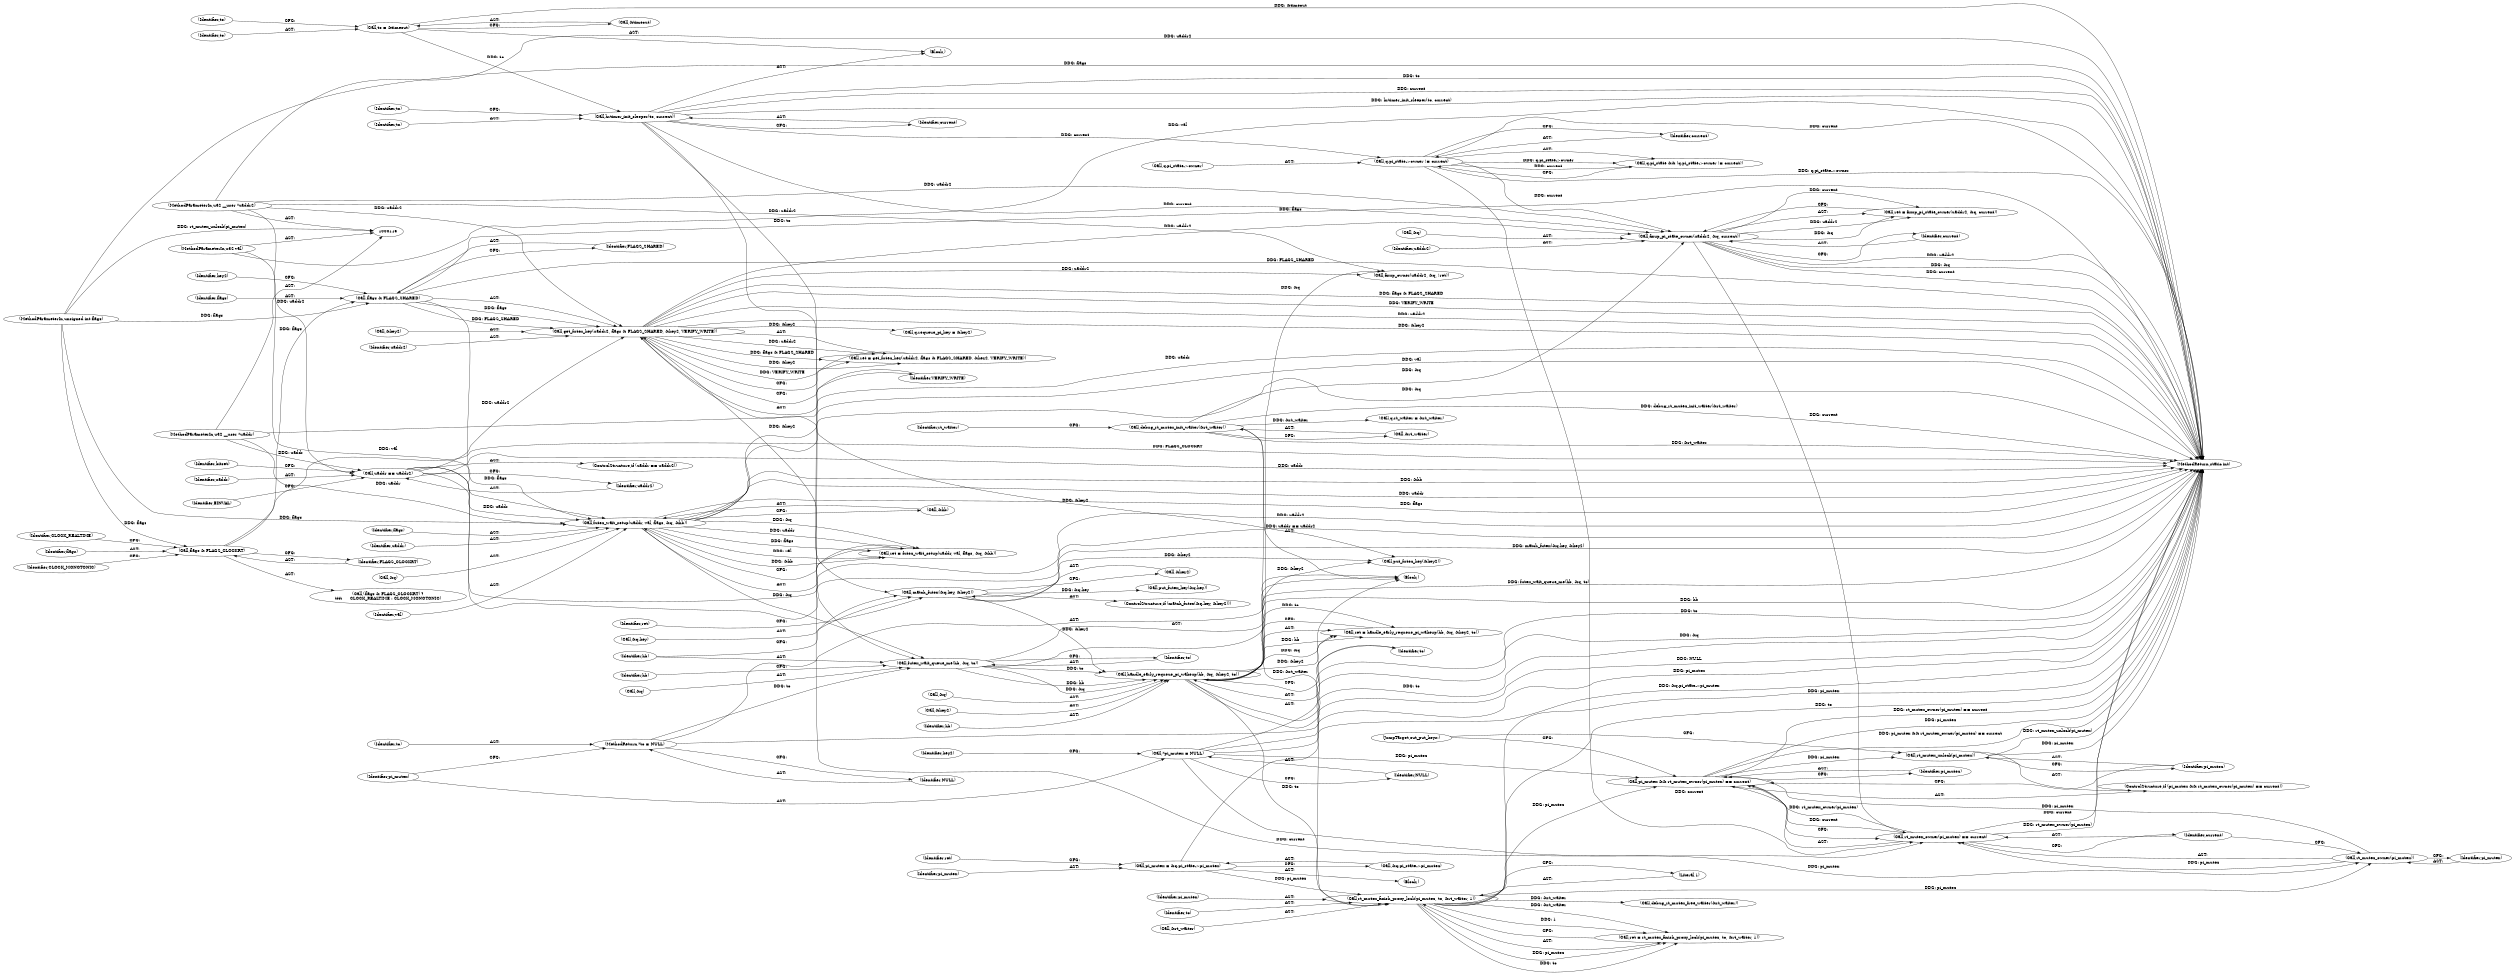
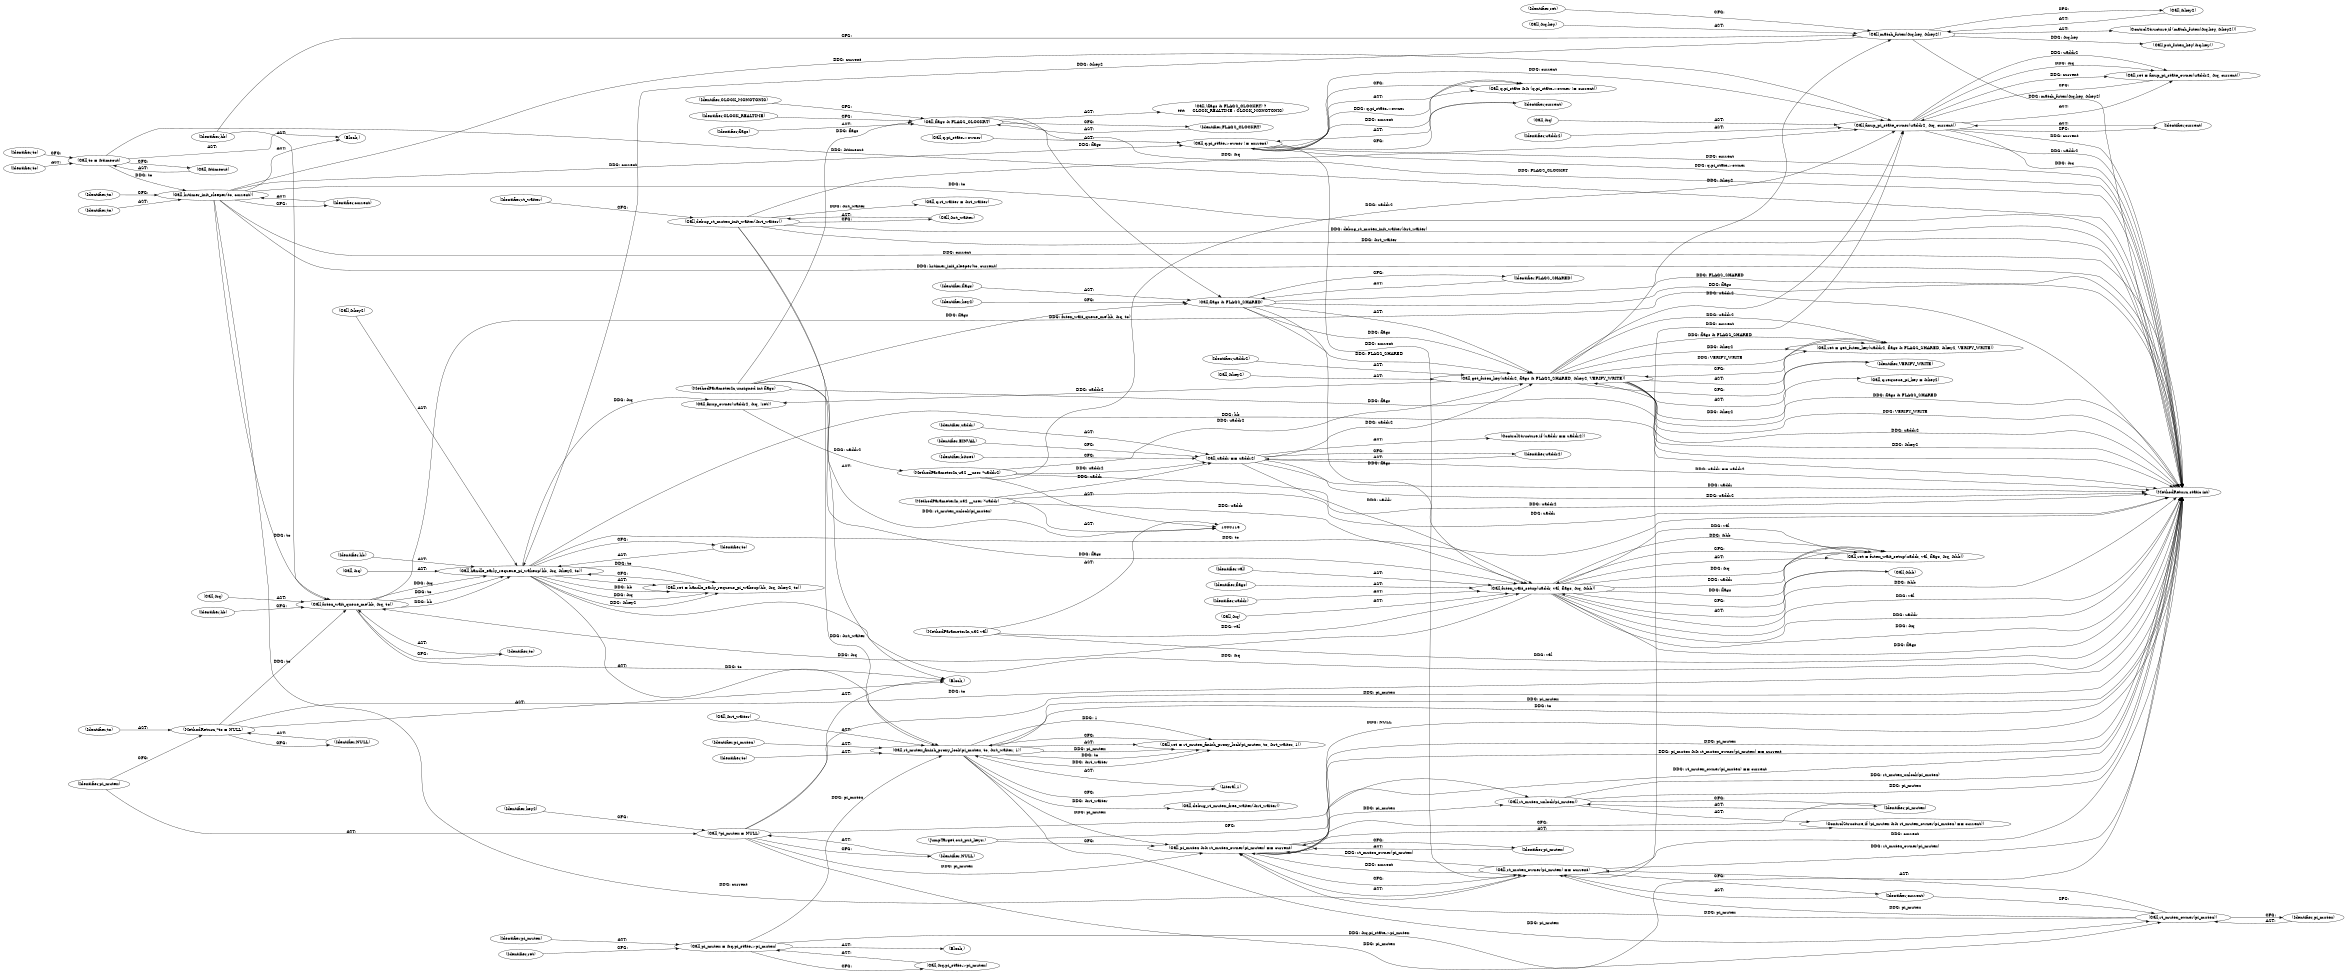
(801, 215) -> (819, 447)
(1831, 534) -> (1655, 463)
(1411, 562) -> none
